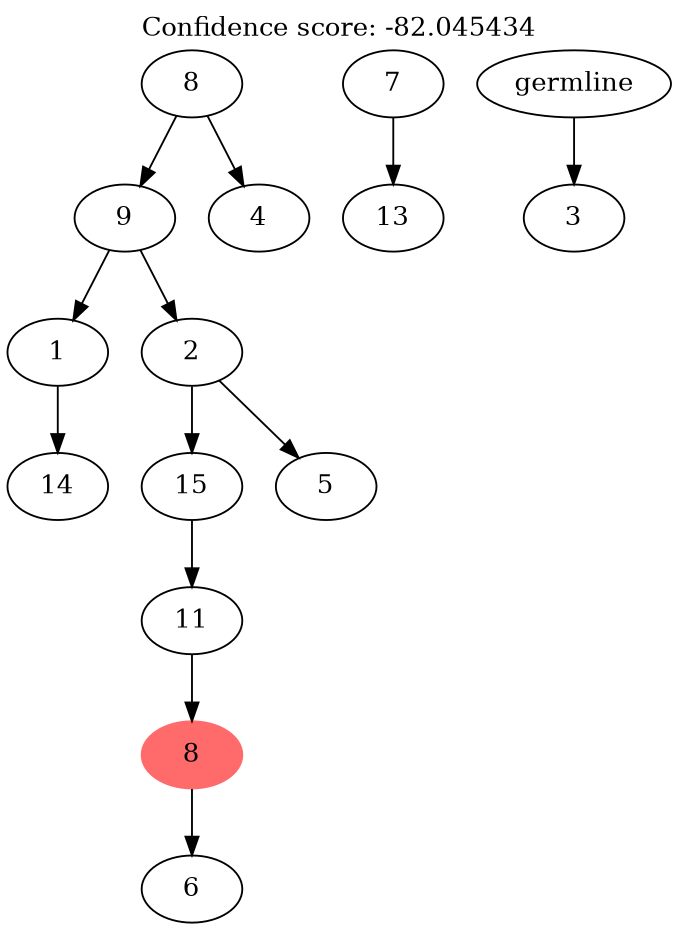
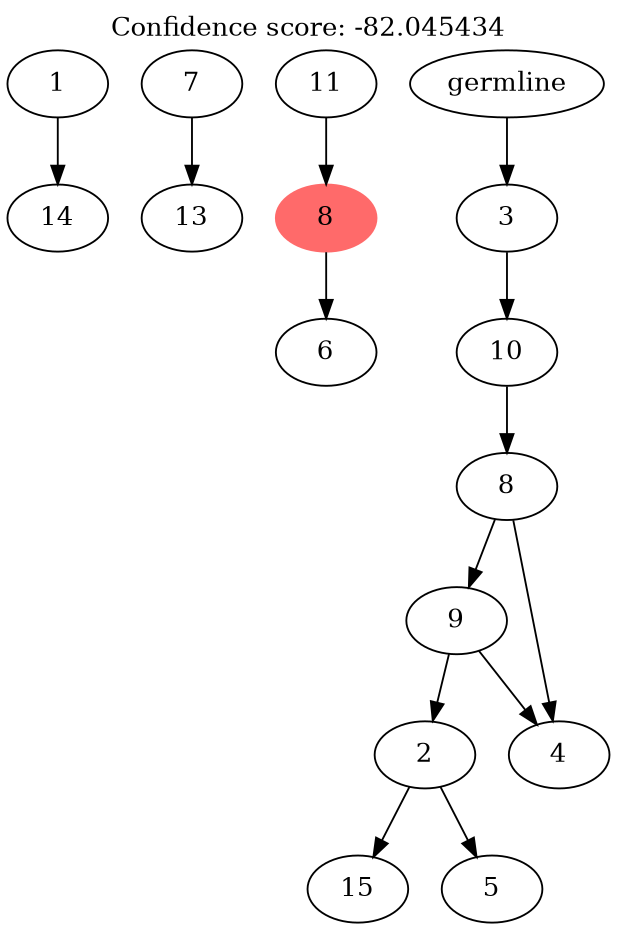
(96, 277) -> (502, 680)
none -> (507, 352)
(192, 544) -> none
